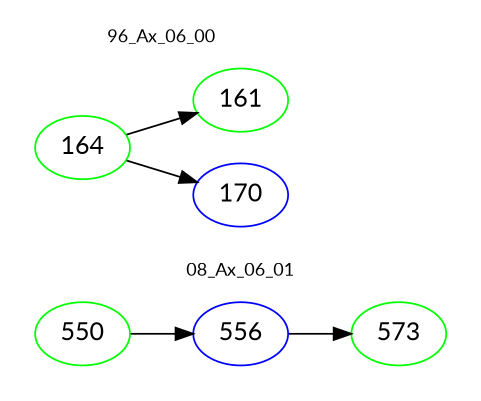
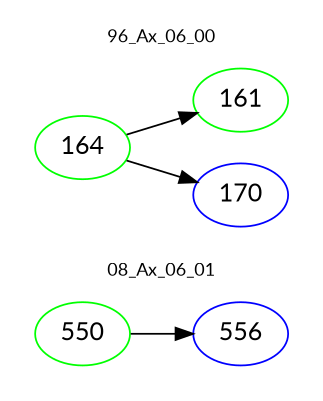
(399, 334) -> none
